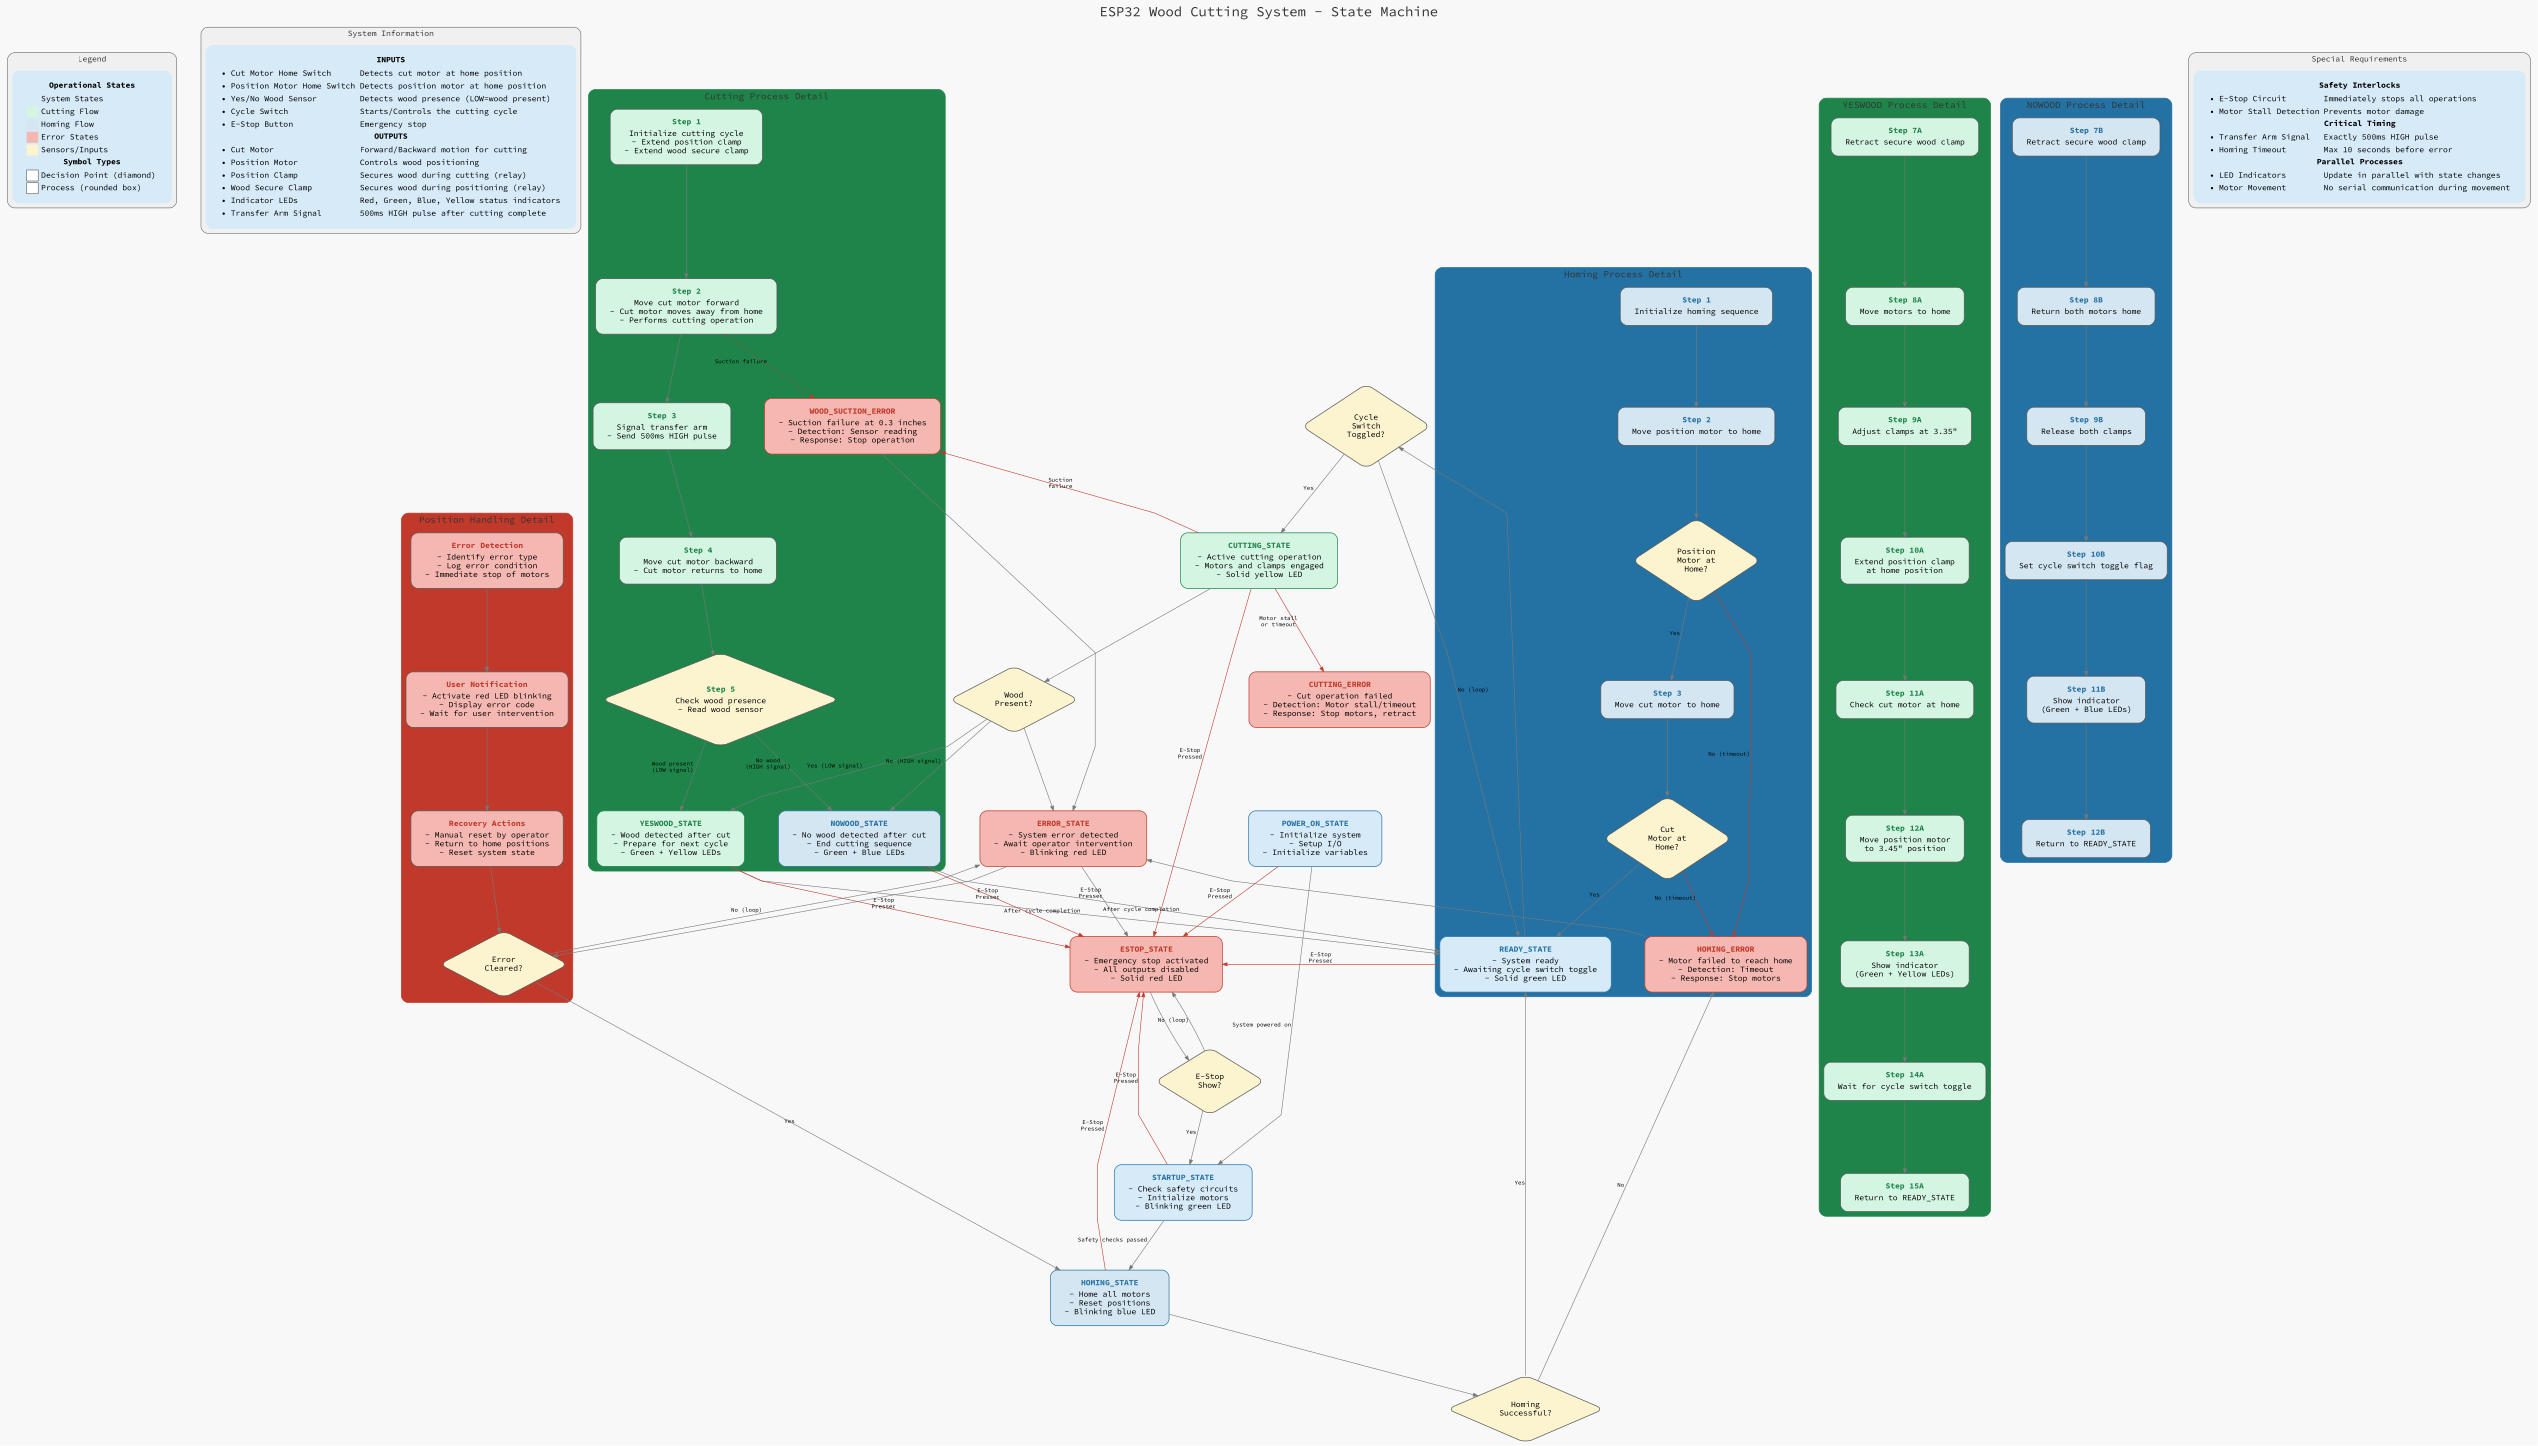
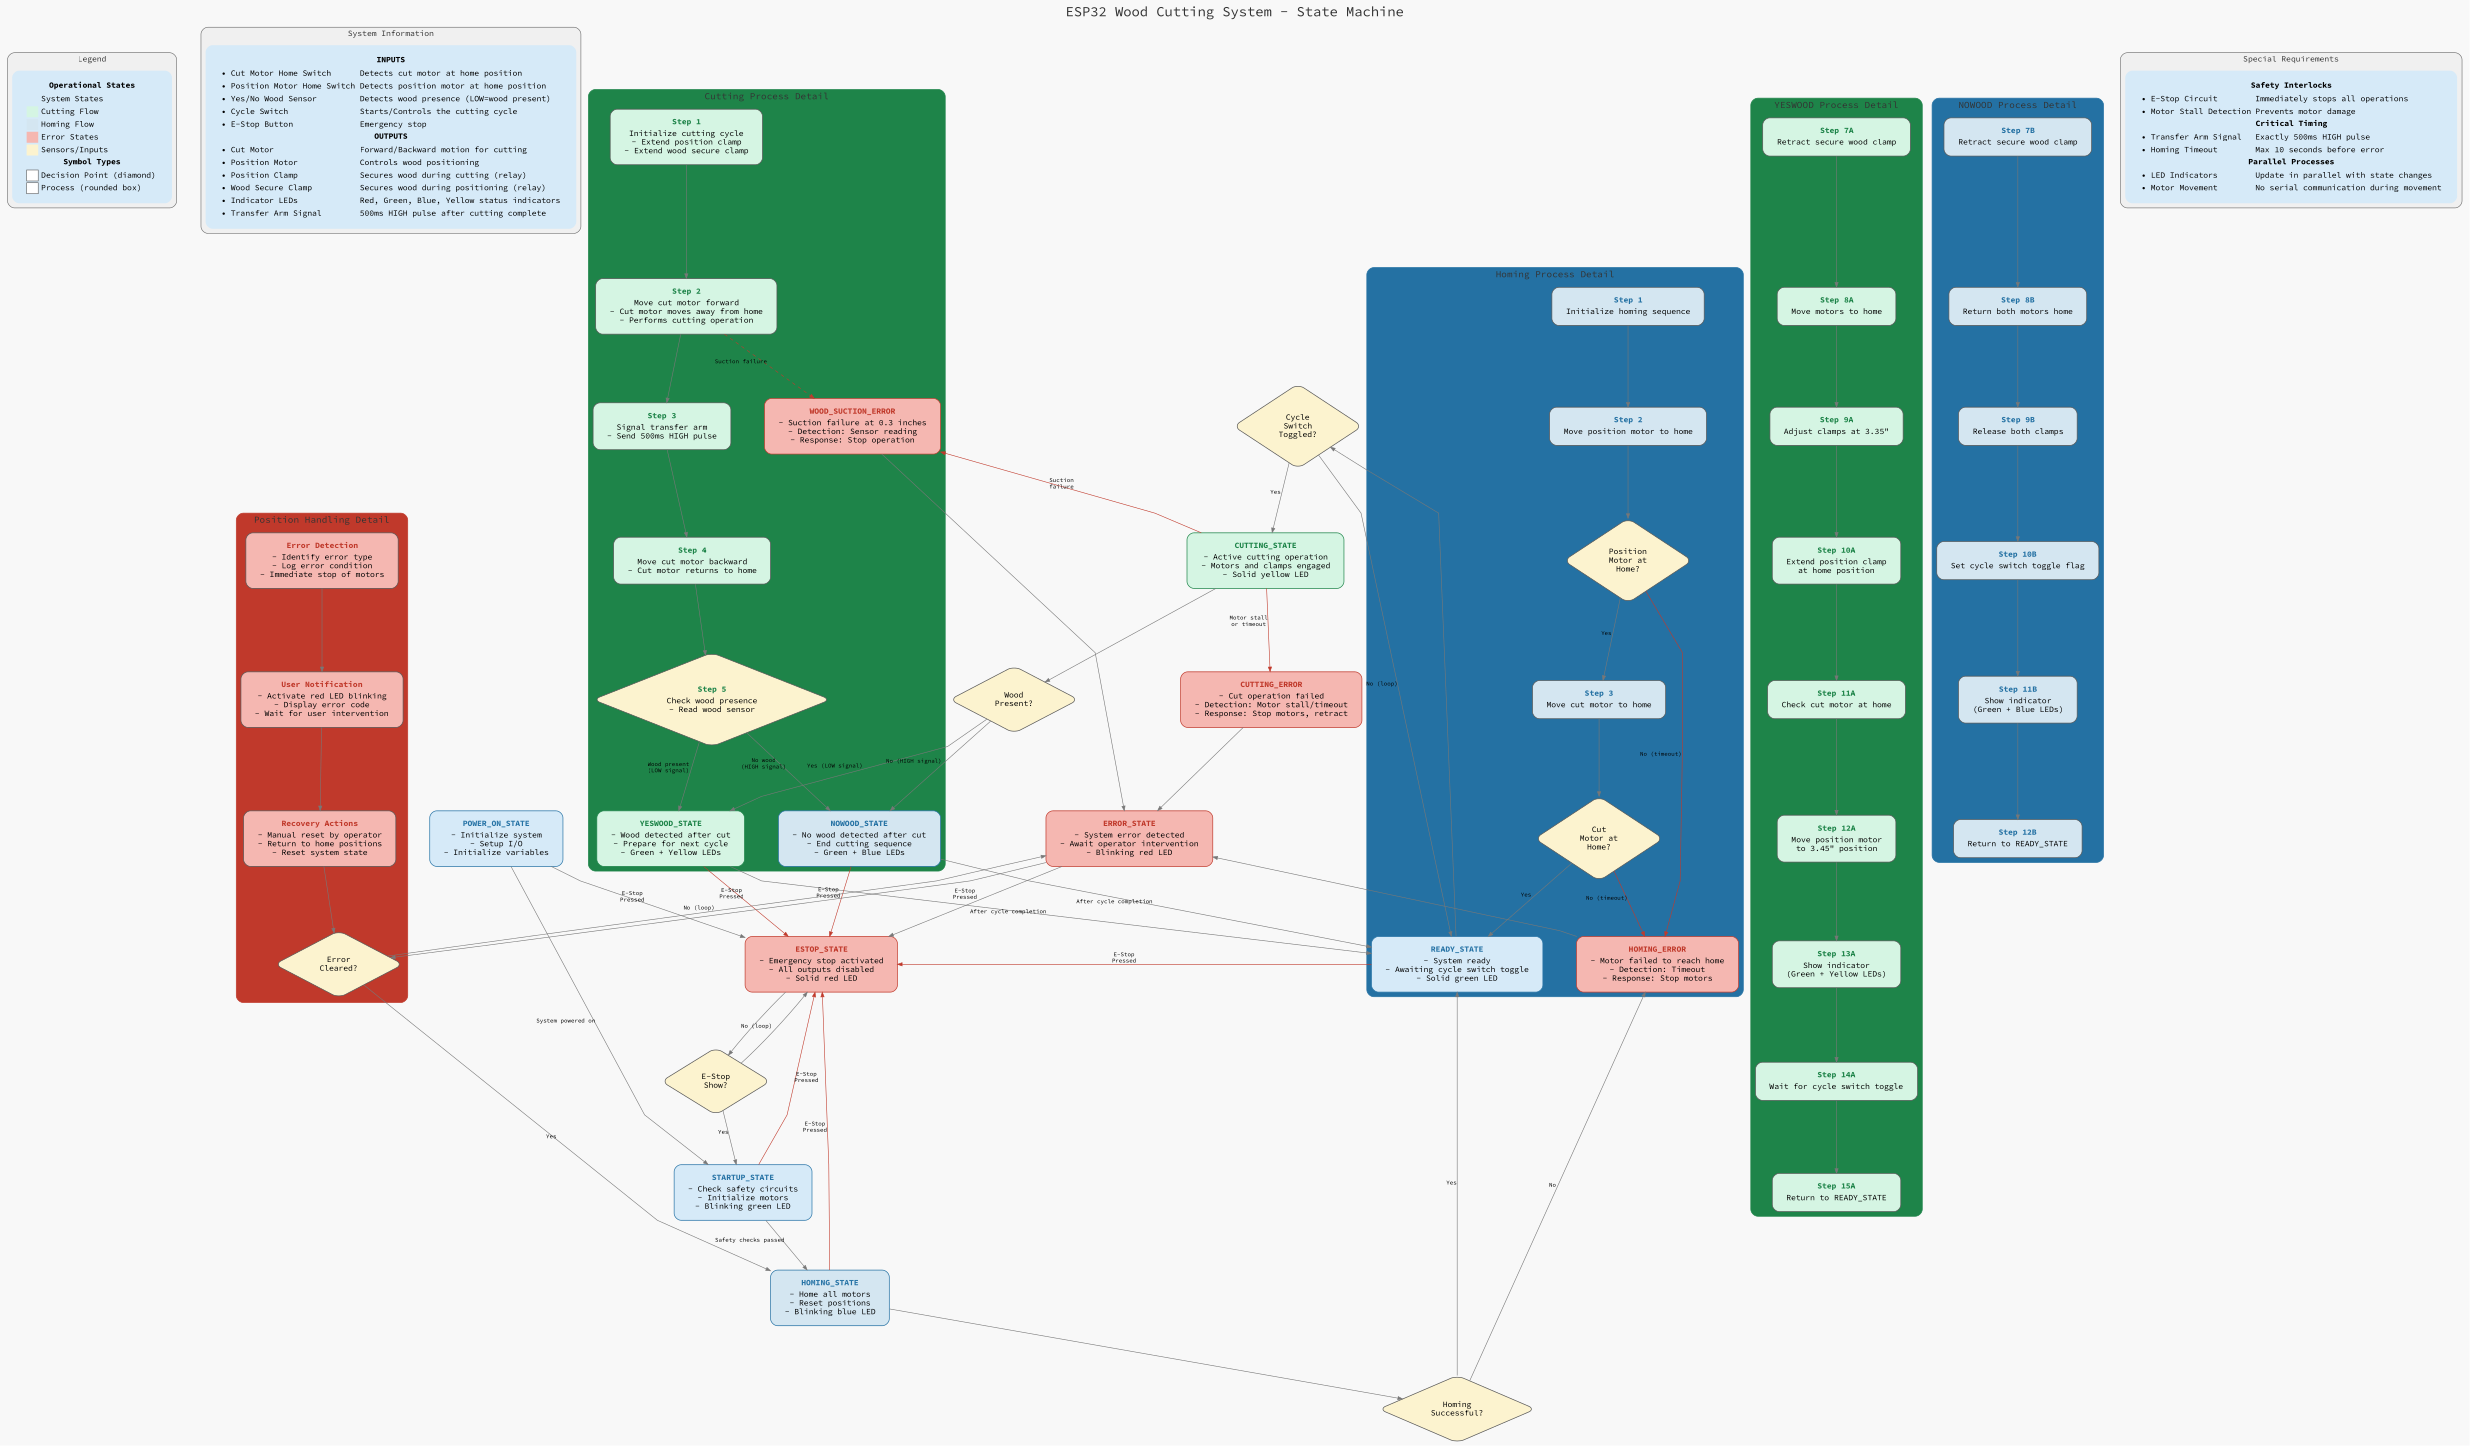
(1203, 760) -> none
(1038, 767) -> (1202, 767)
(1233, 900) -> (645, 903)
